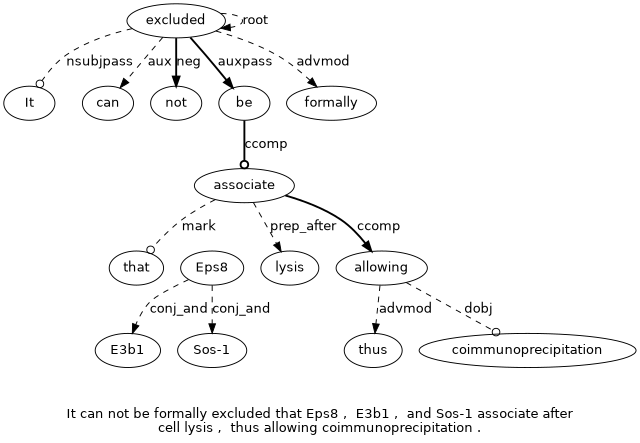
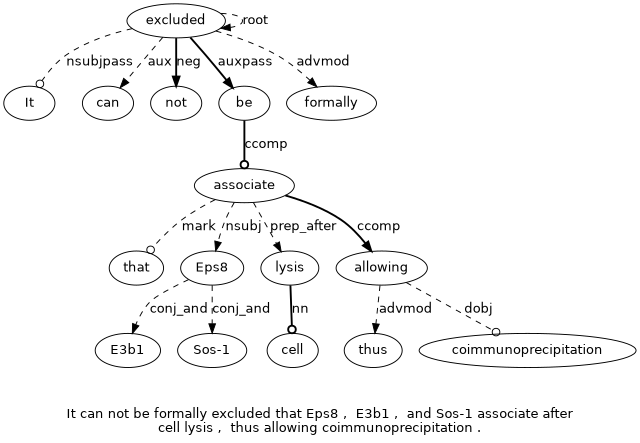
none -> (225, 221)
none -> (293, 350)
